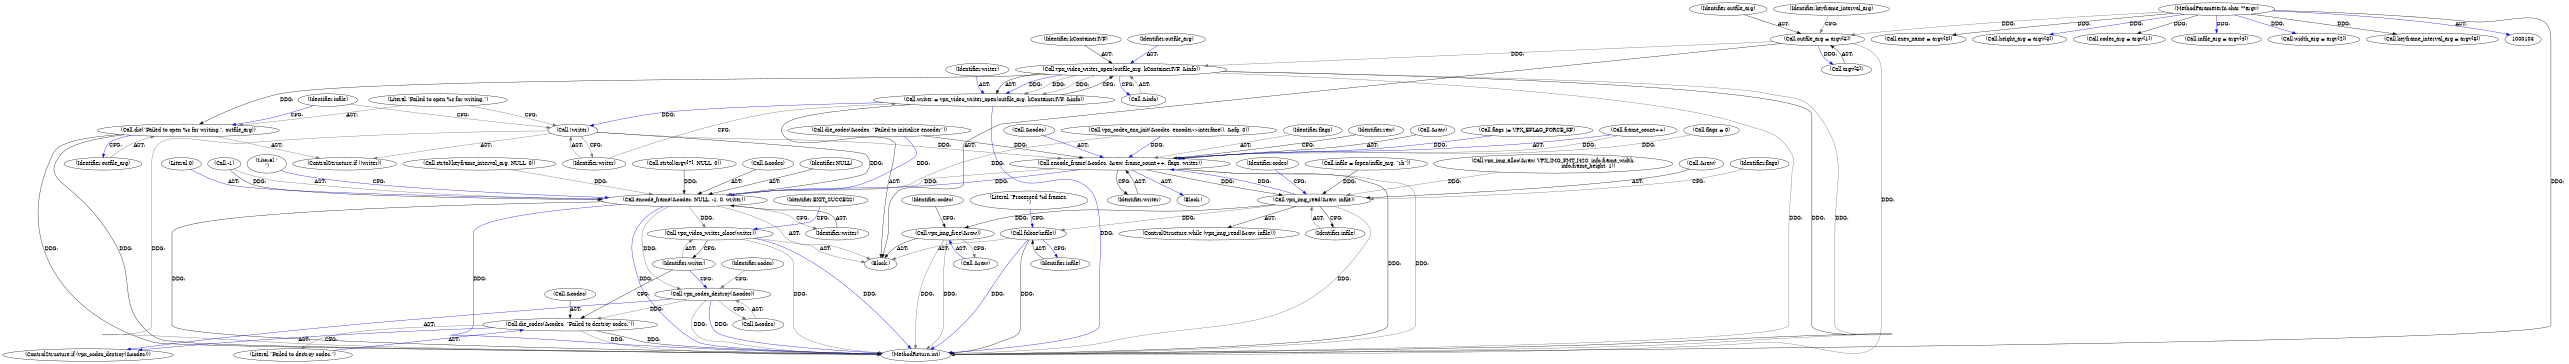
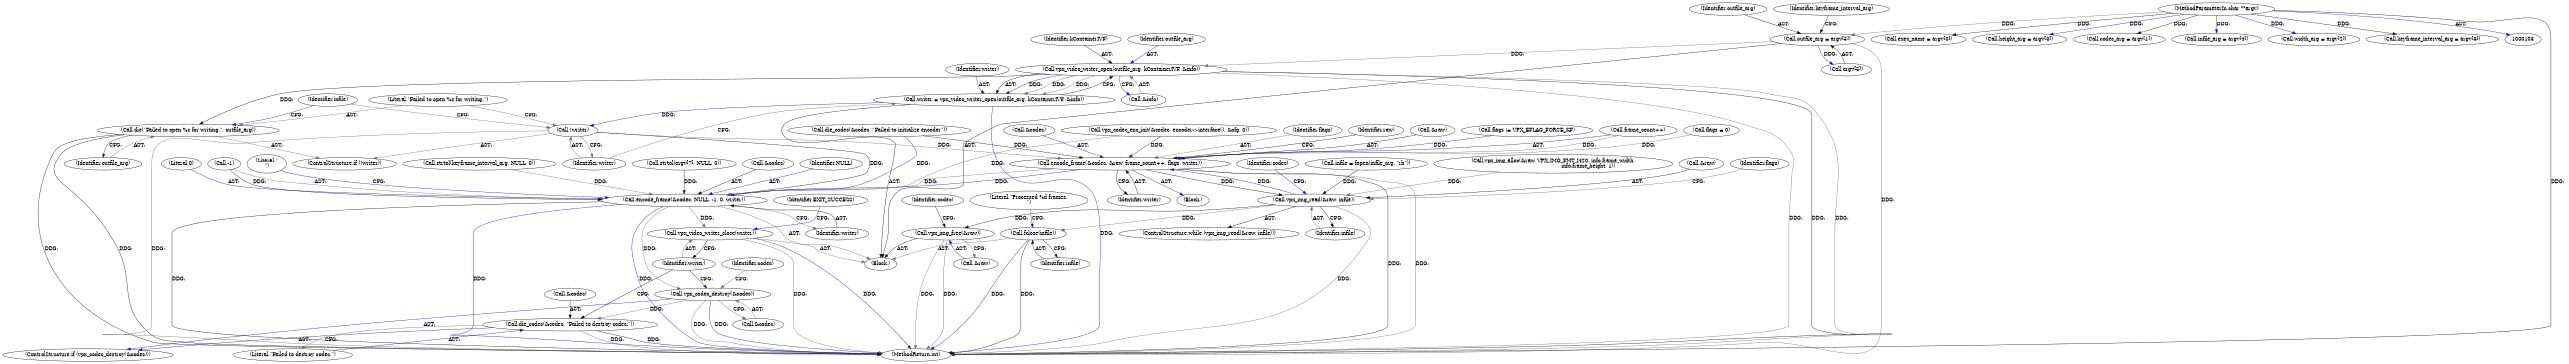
(1825, 23) -> (1825, 23)
(763, 182) -> (763, 182)
